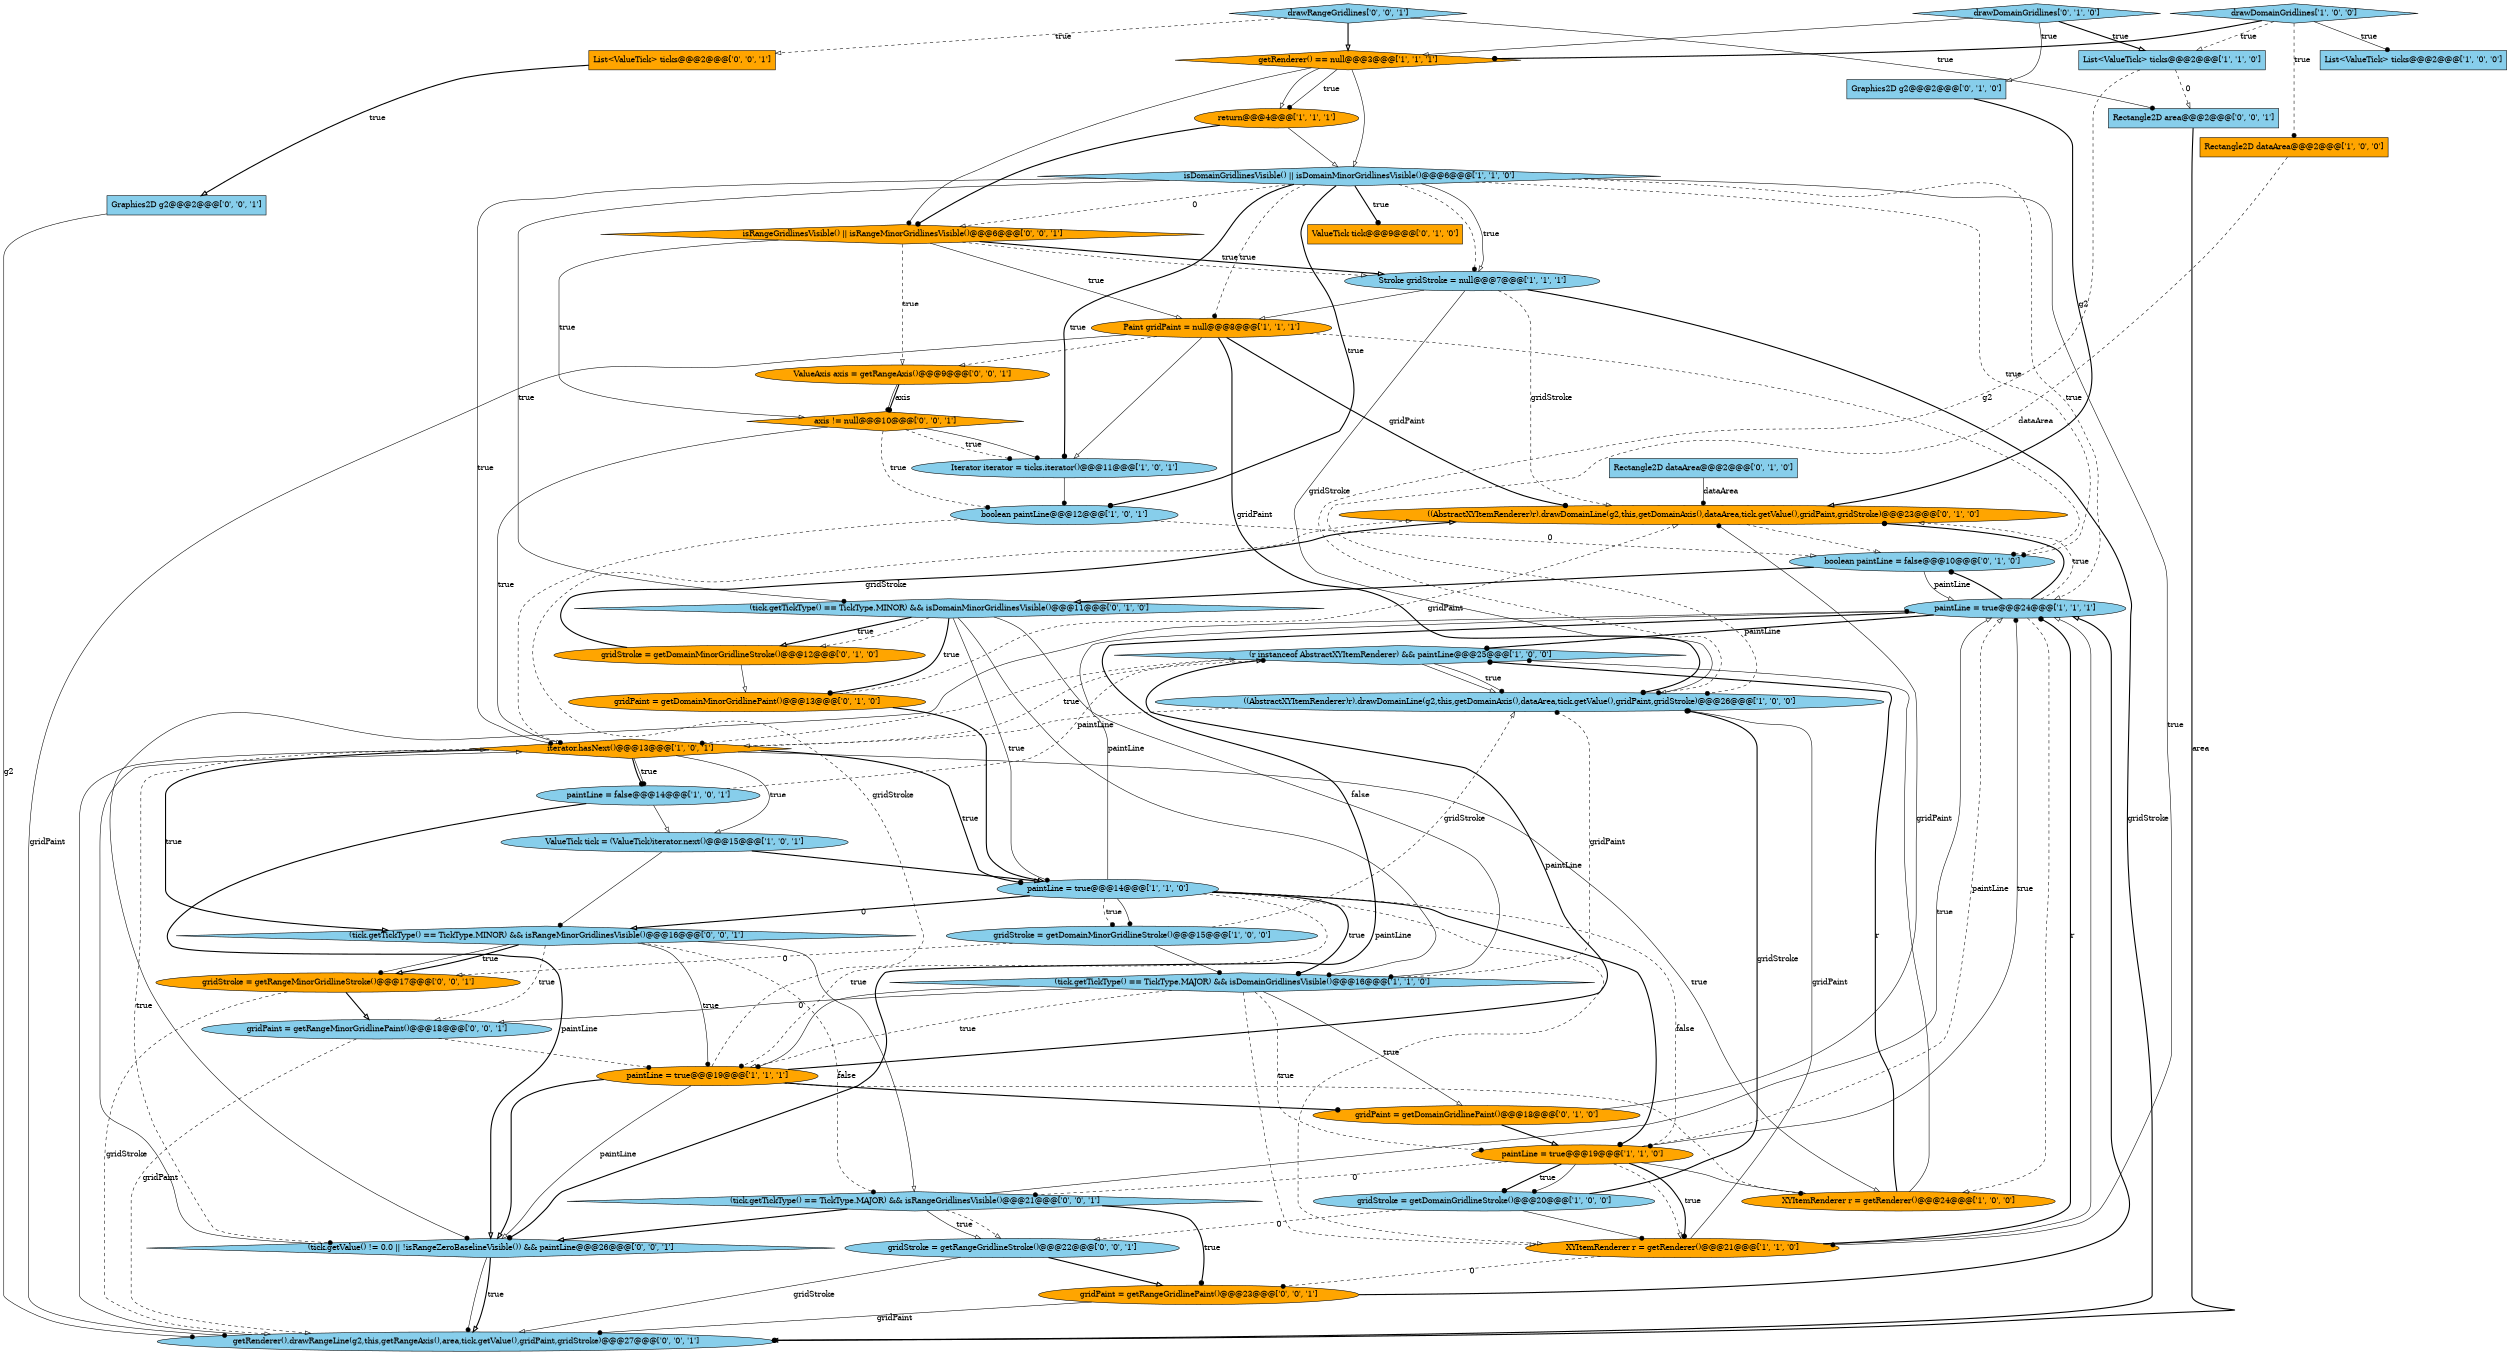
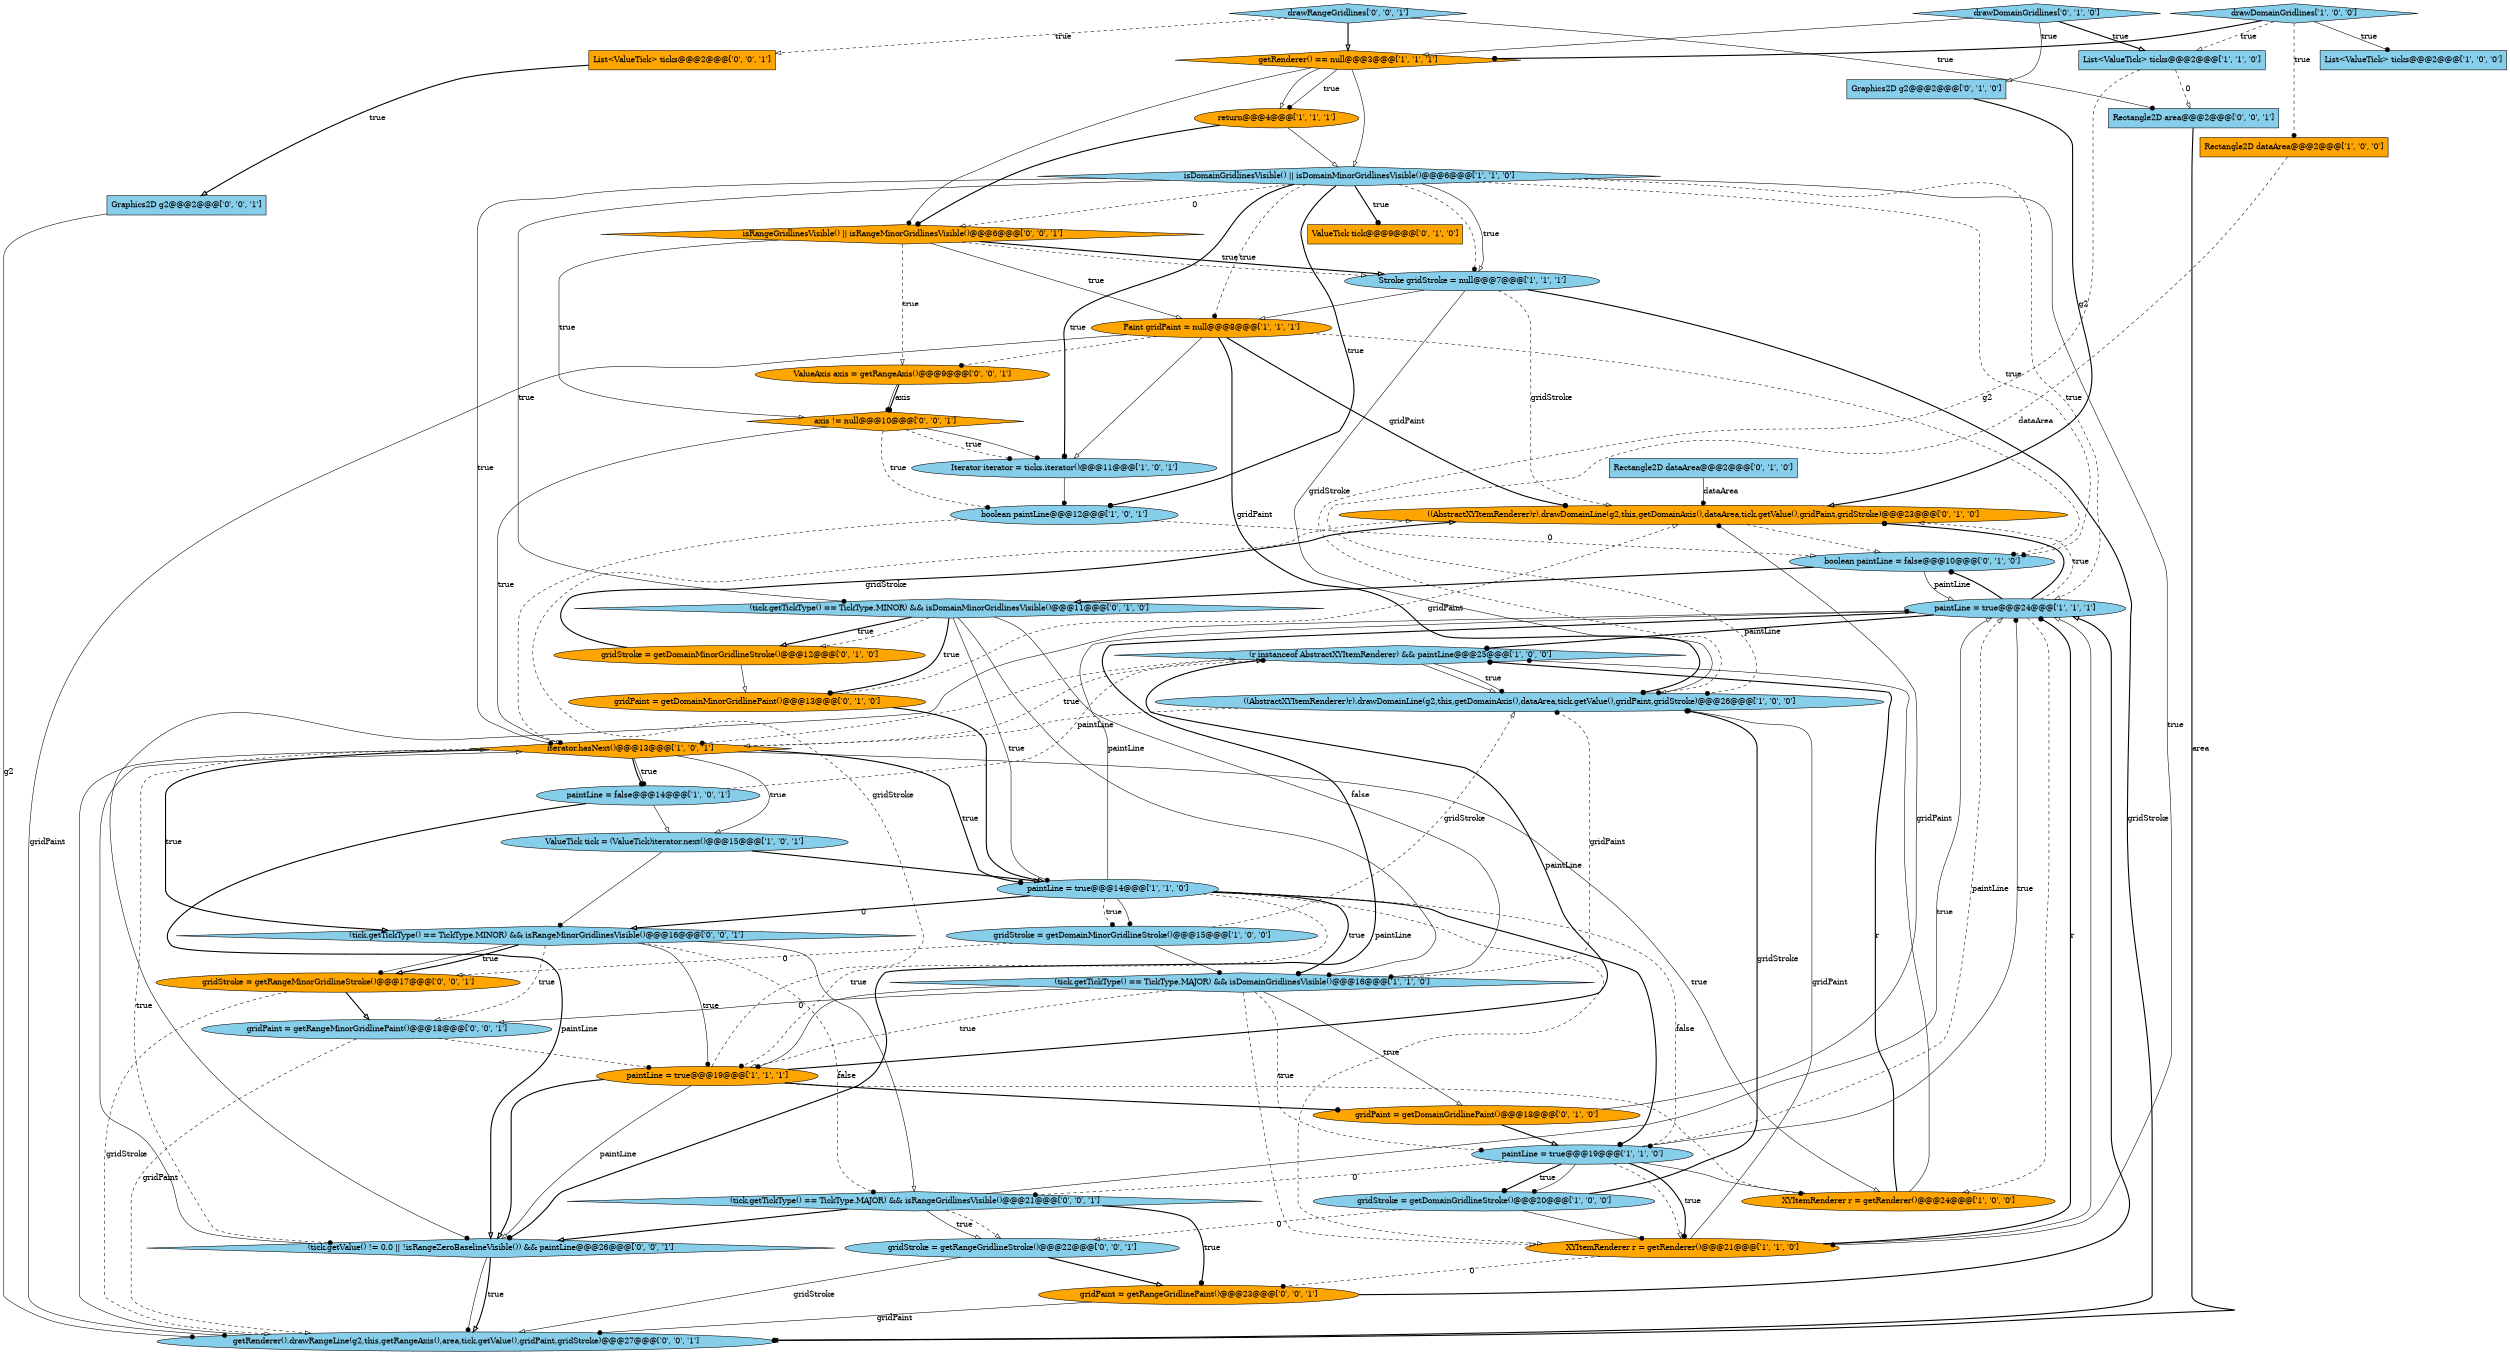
(1061, 351) -> (1060, 351)
(1582, 1155) -> (1582, 1155)
